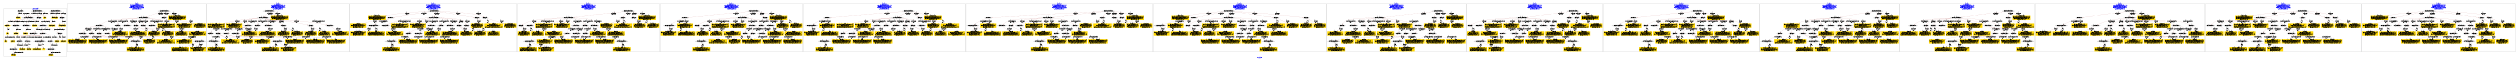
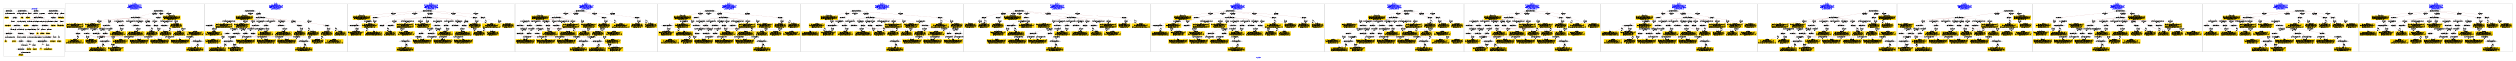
(50, 41) -> none
(22, 49) -> (35, 49)
